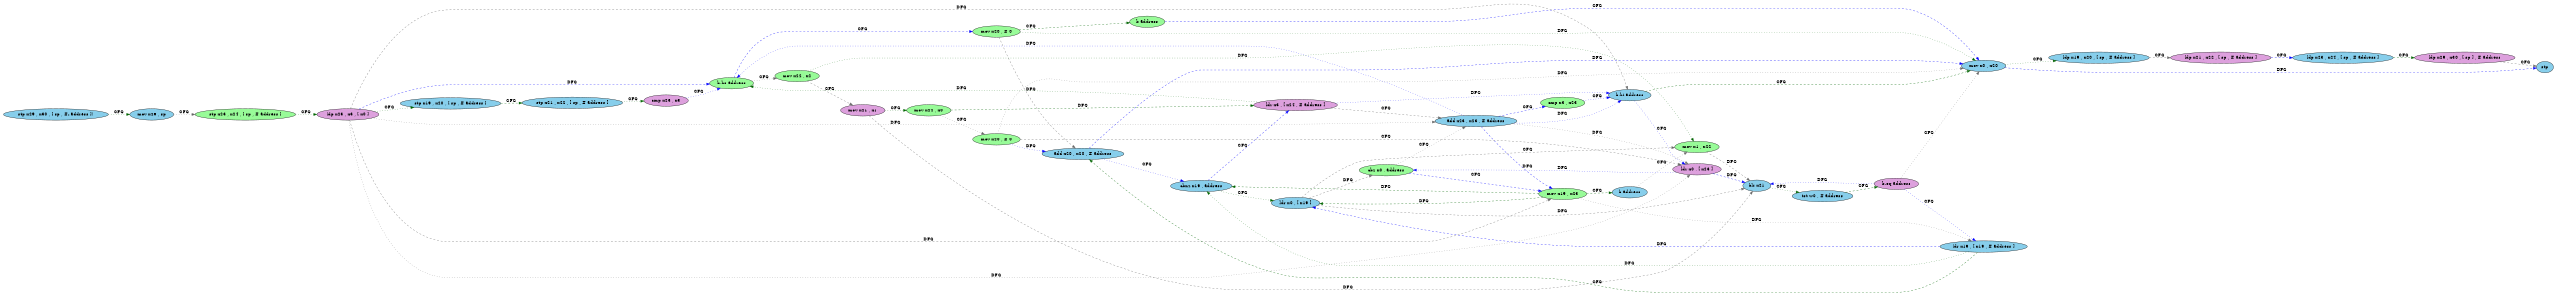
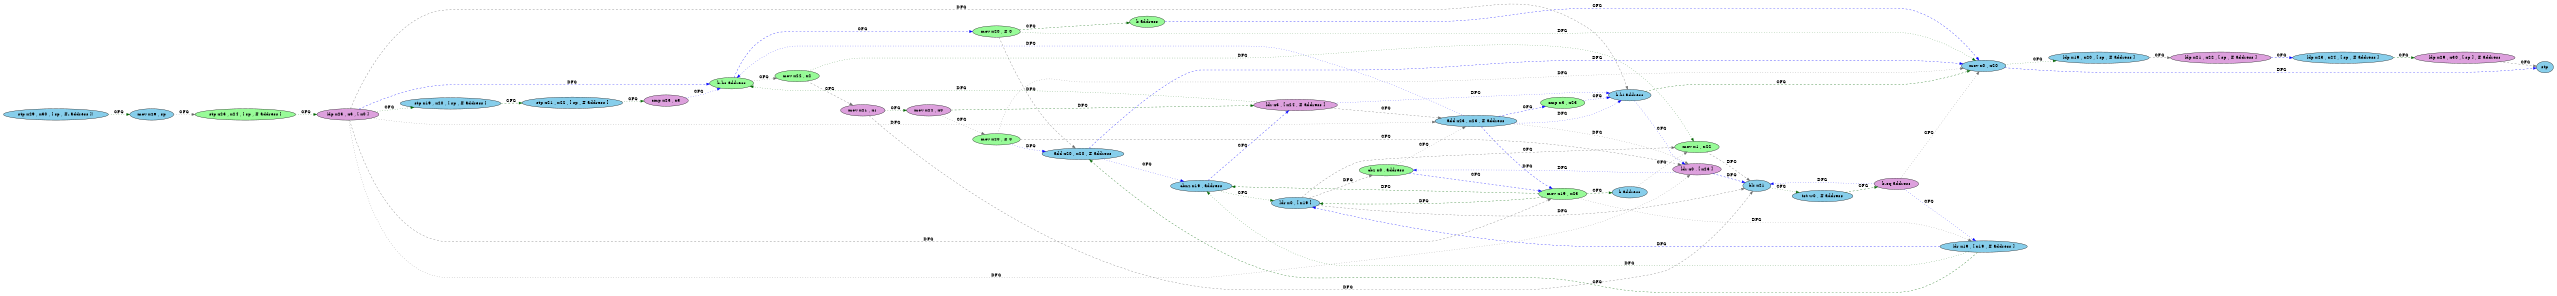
(929, 110) -> (929, 110)
